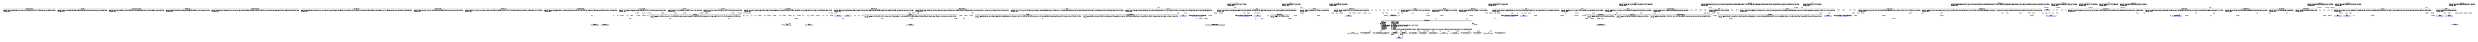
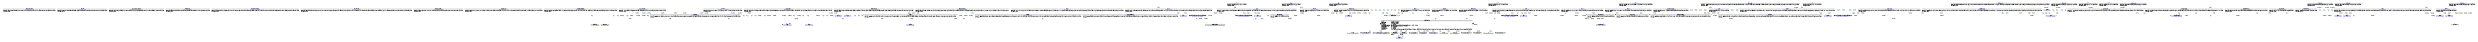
(1703, 6) -> (1703, 6)
(685, 10) -> none
(2070, 11) -> (2070, 11)
(2109, 15) -> (2177, 13)
